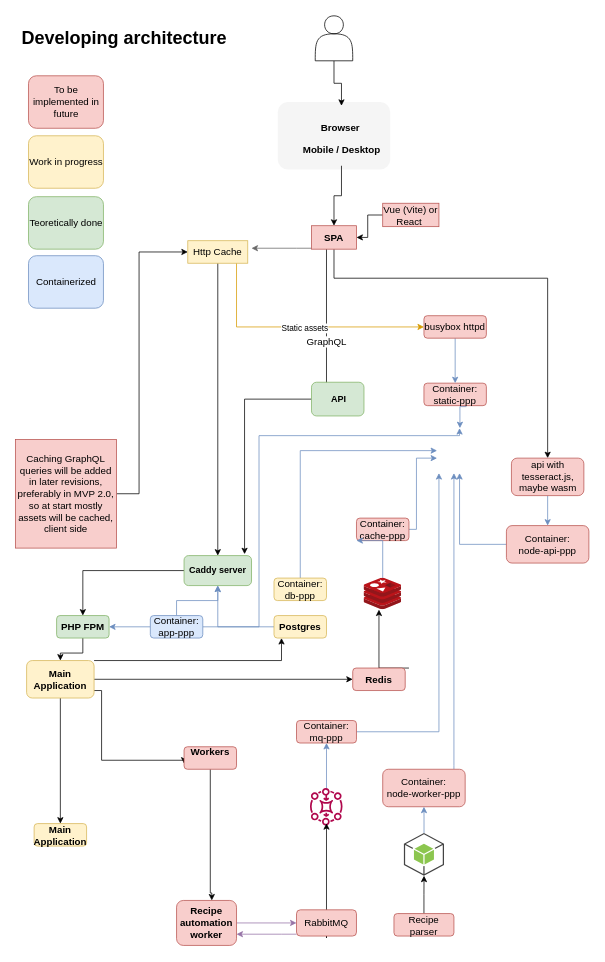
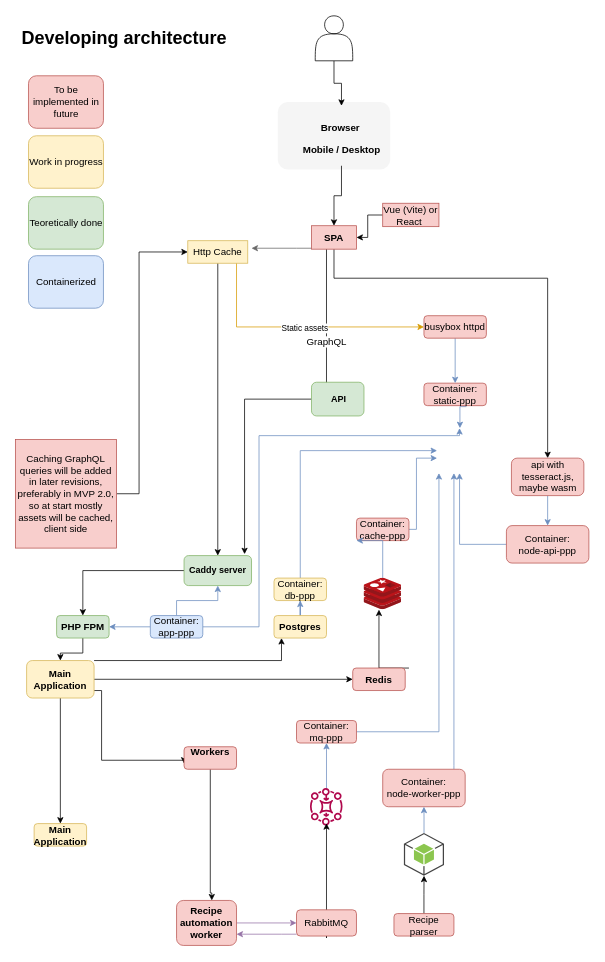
(218, 612) -> (300, 605)
